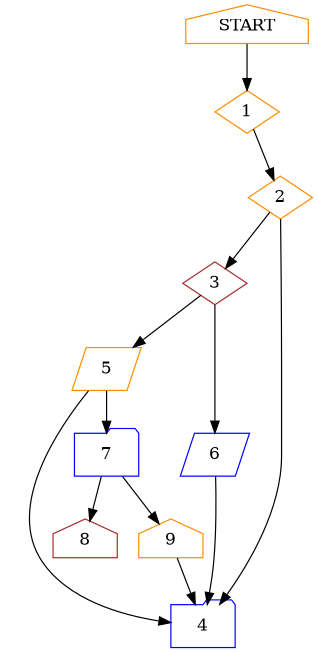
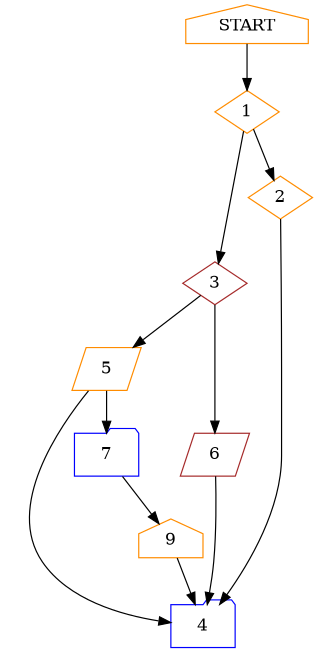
(252, 235) -> (232, 191)
(215, 455) -> (215, 455)
(85, 540) -> none
